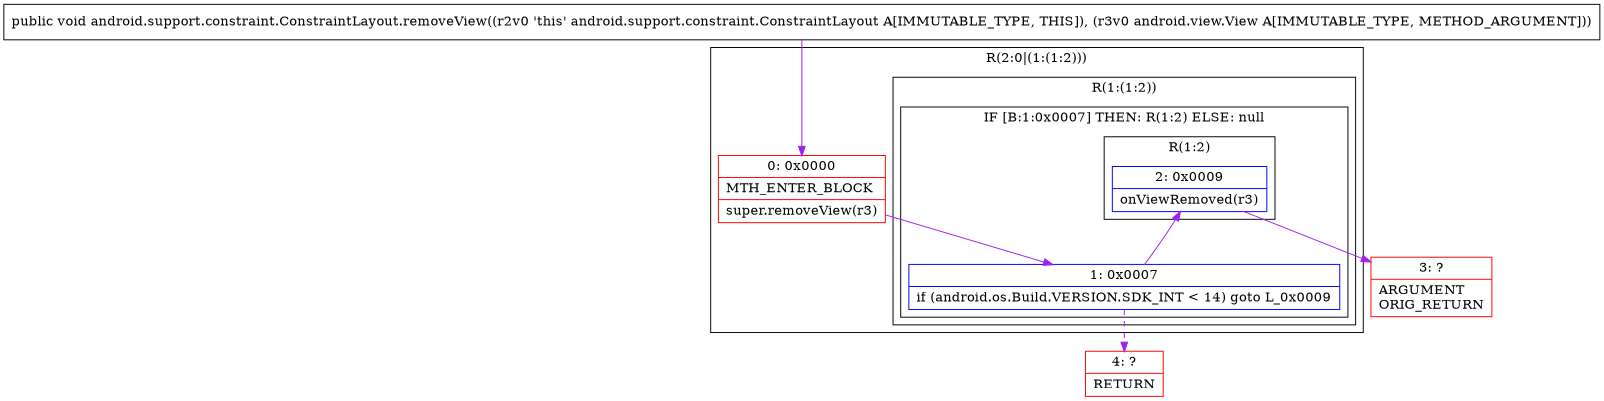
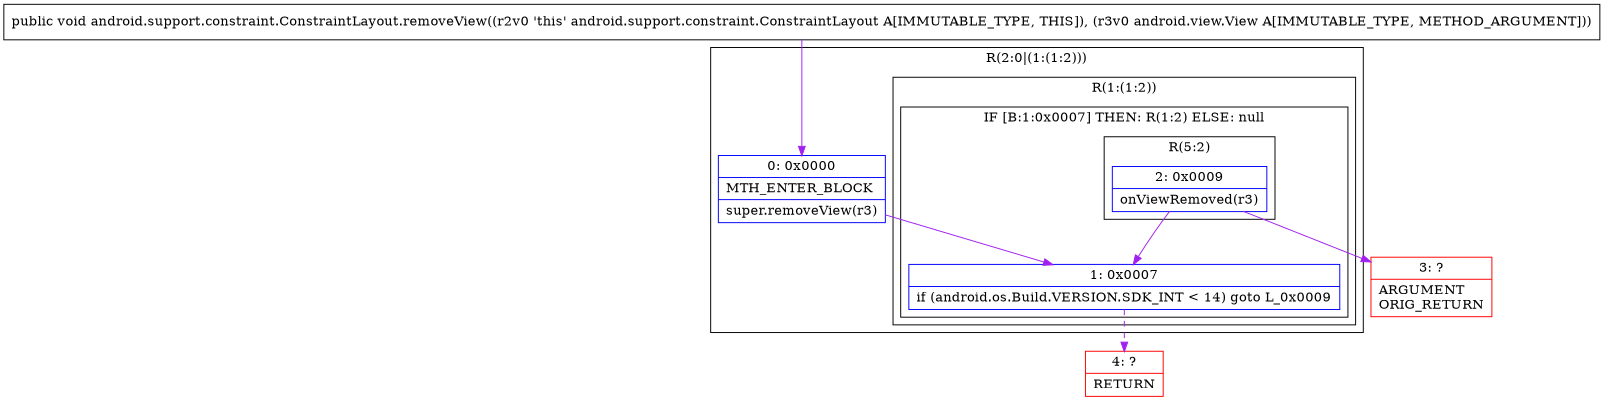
(1190, 148) -> (1190, 148)
(802, 189) -> (802, 189)
(1160, 242) -> (1153, 234)
